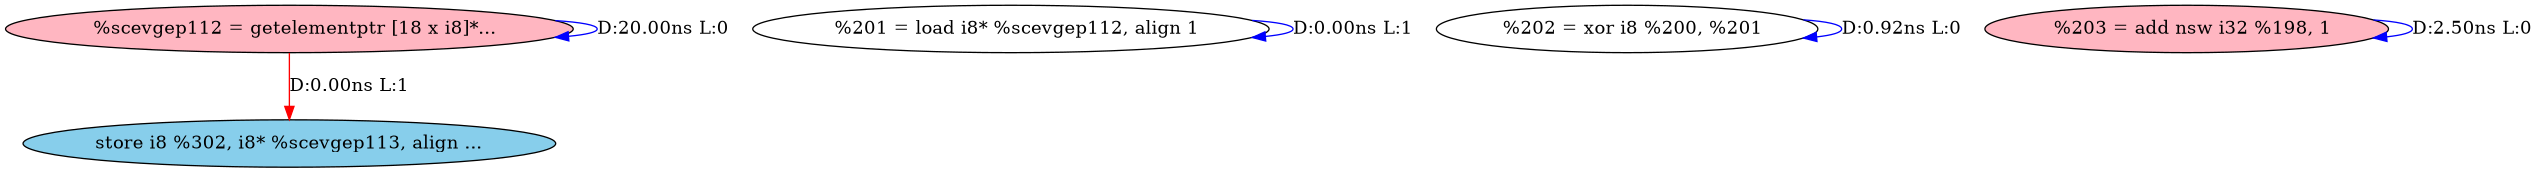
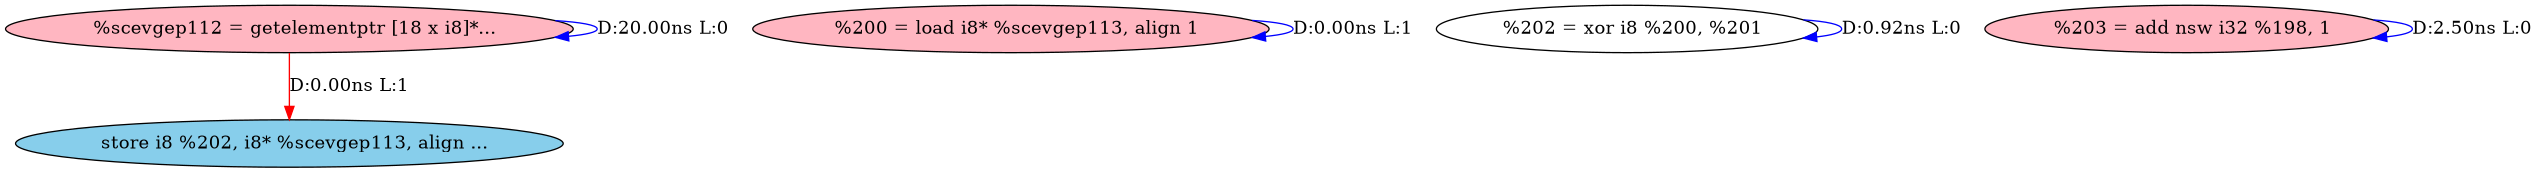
(1011, 29) -> none
none -> (1011, 29)
(289, 144) -> (289, 144)
